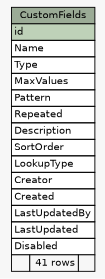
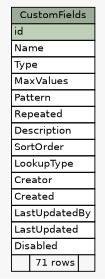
(55, 263) -> (55, 263)
